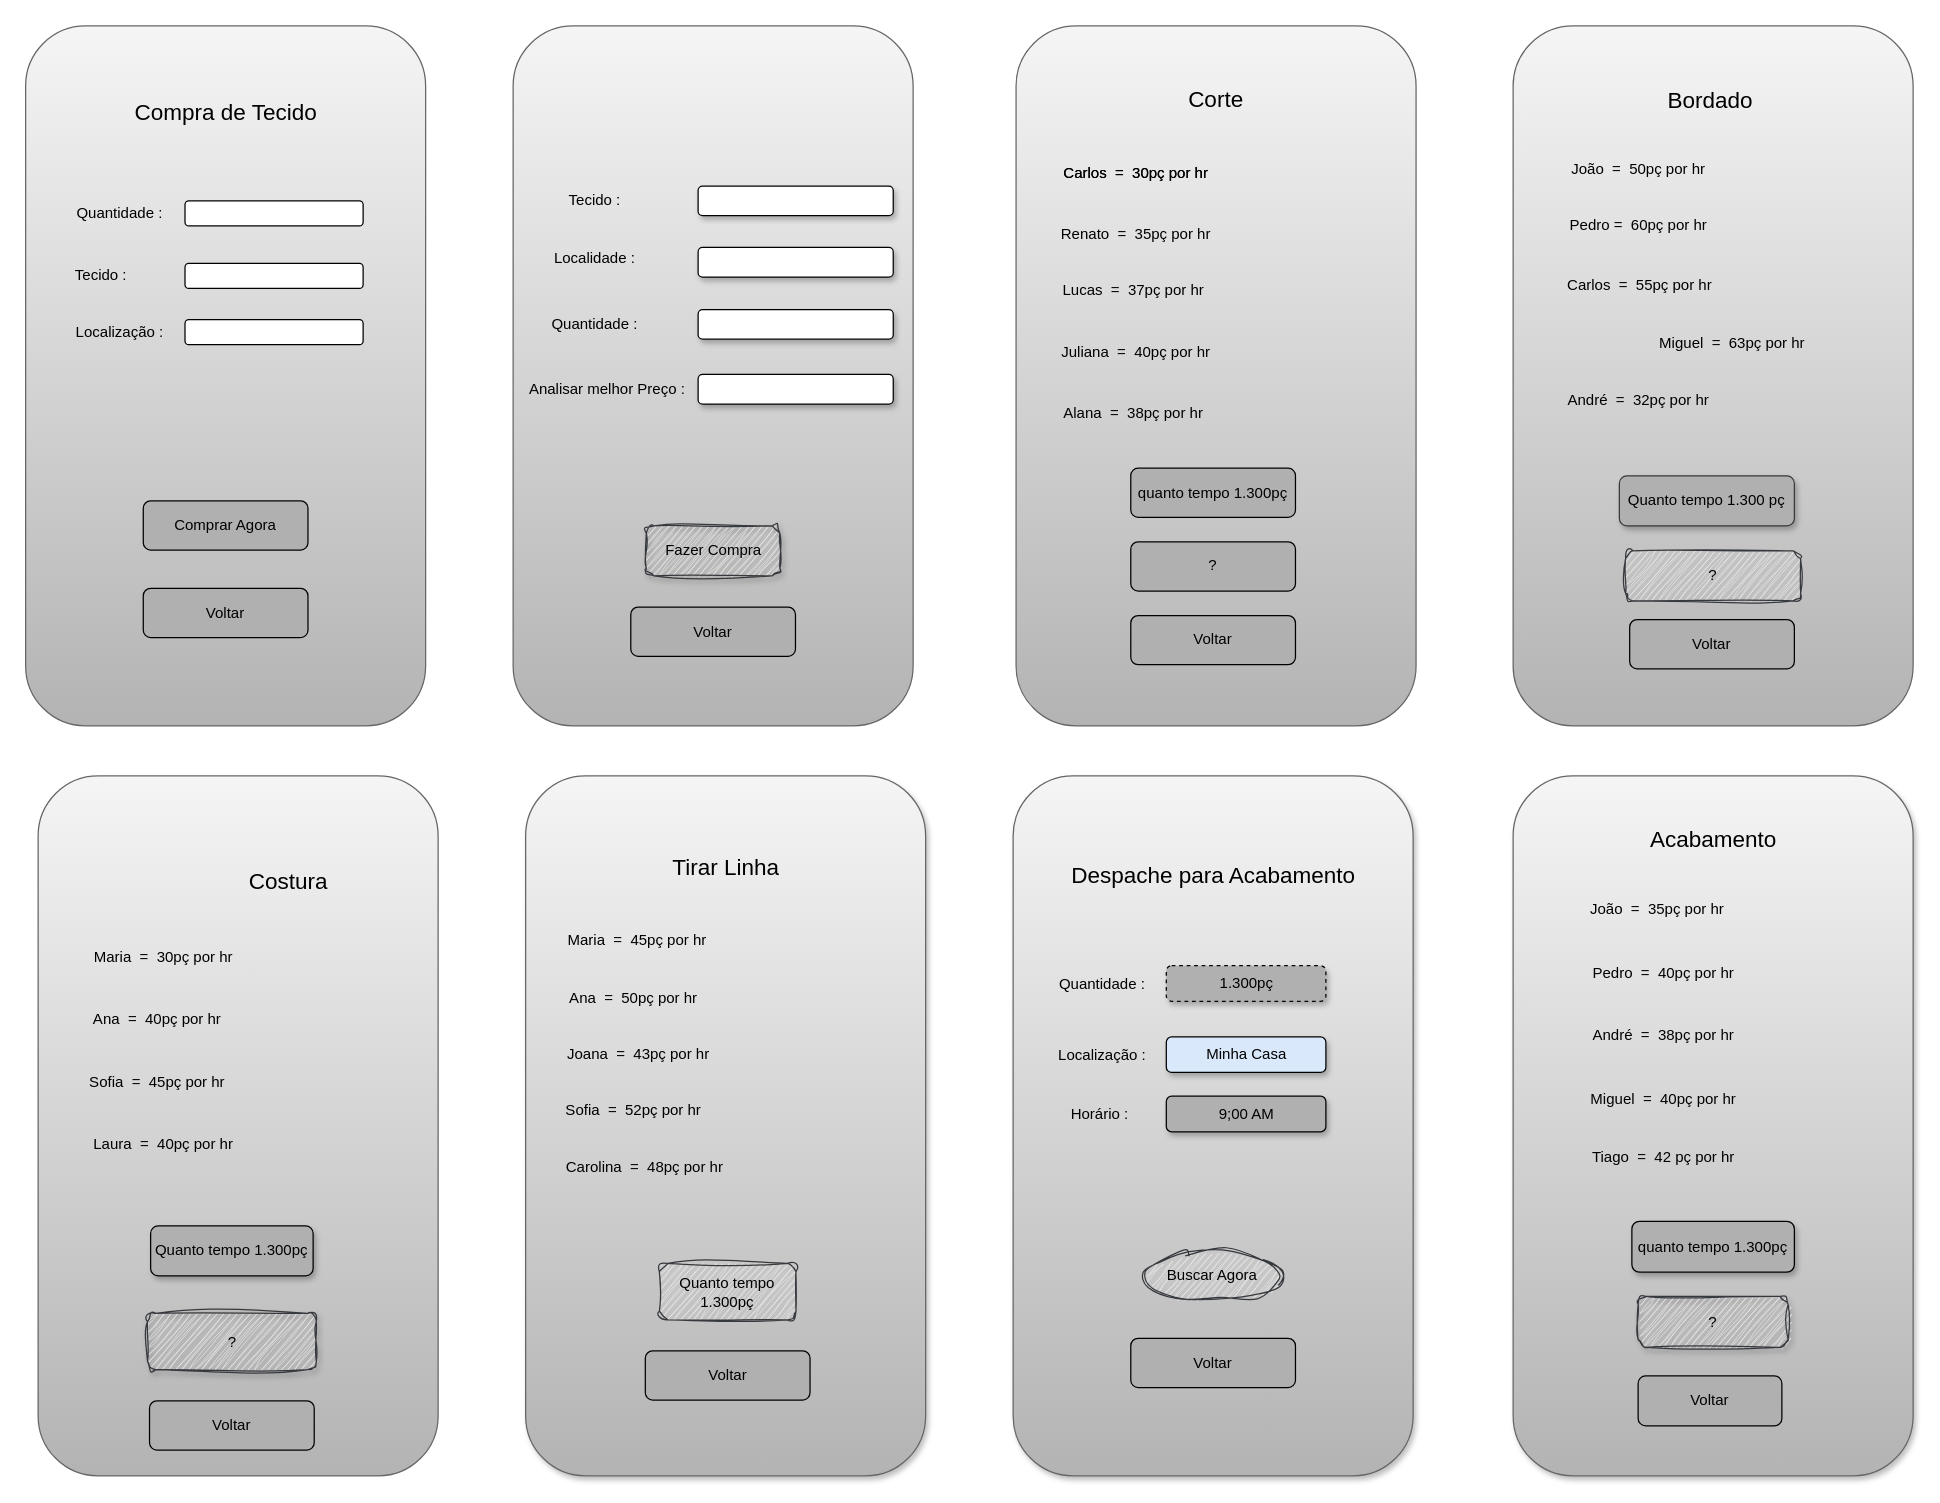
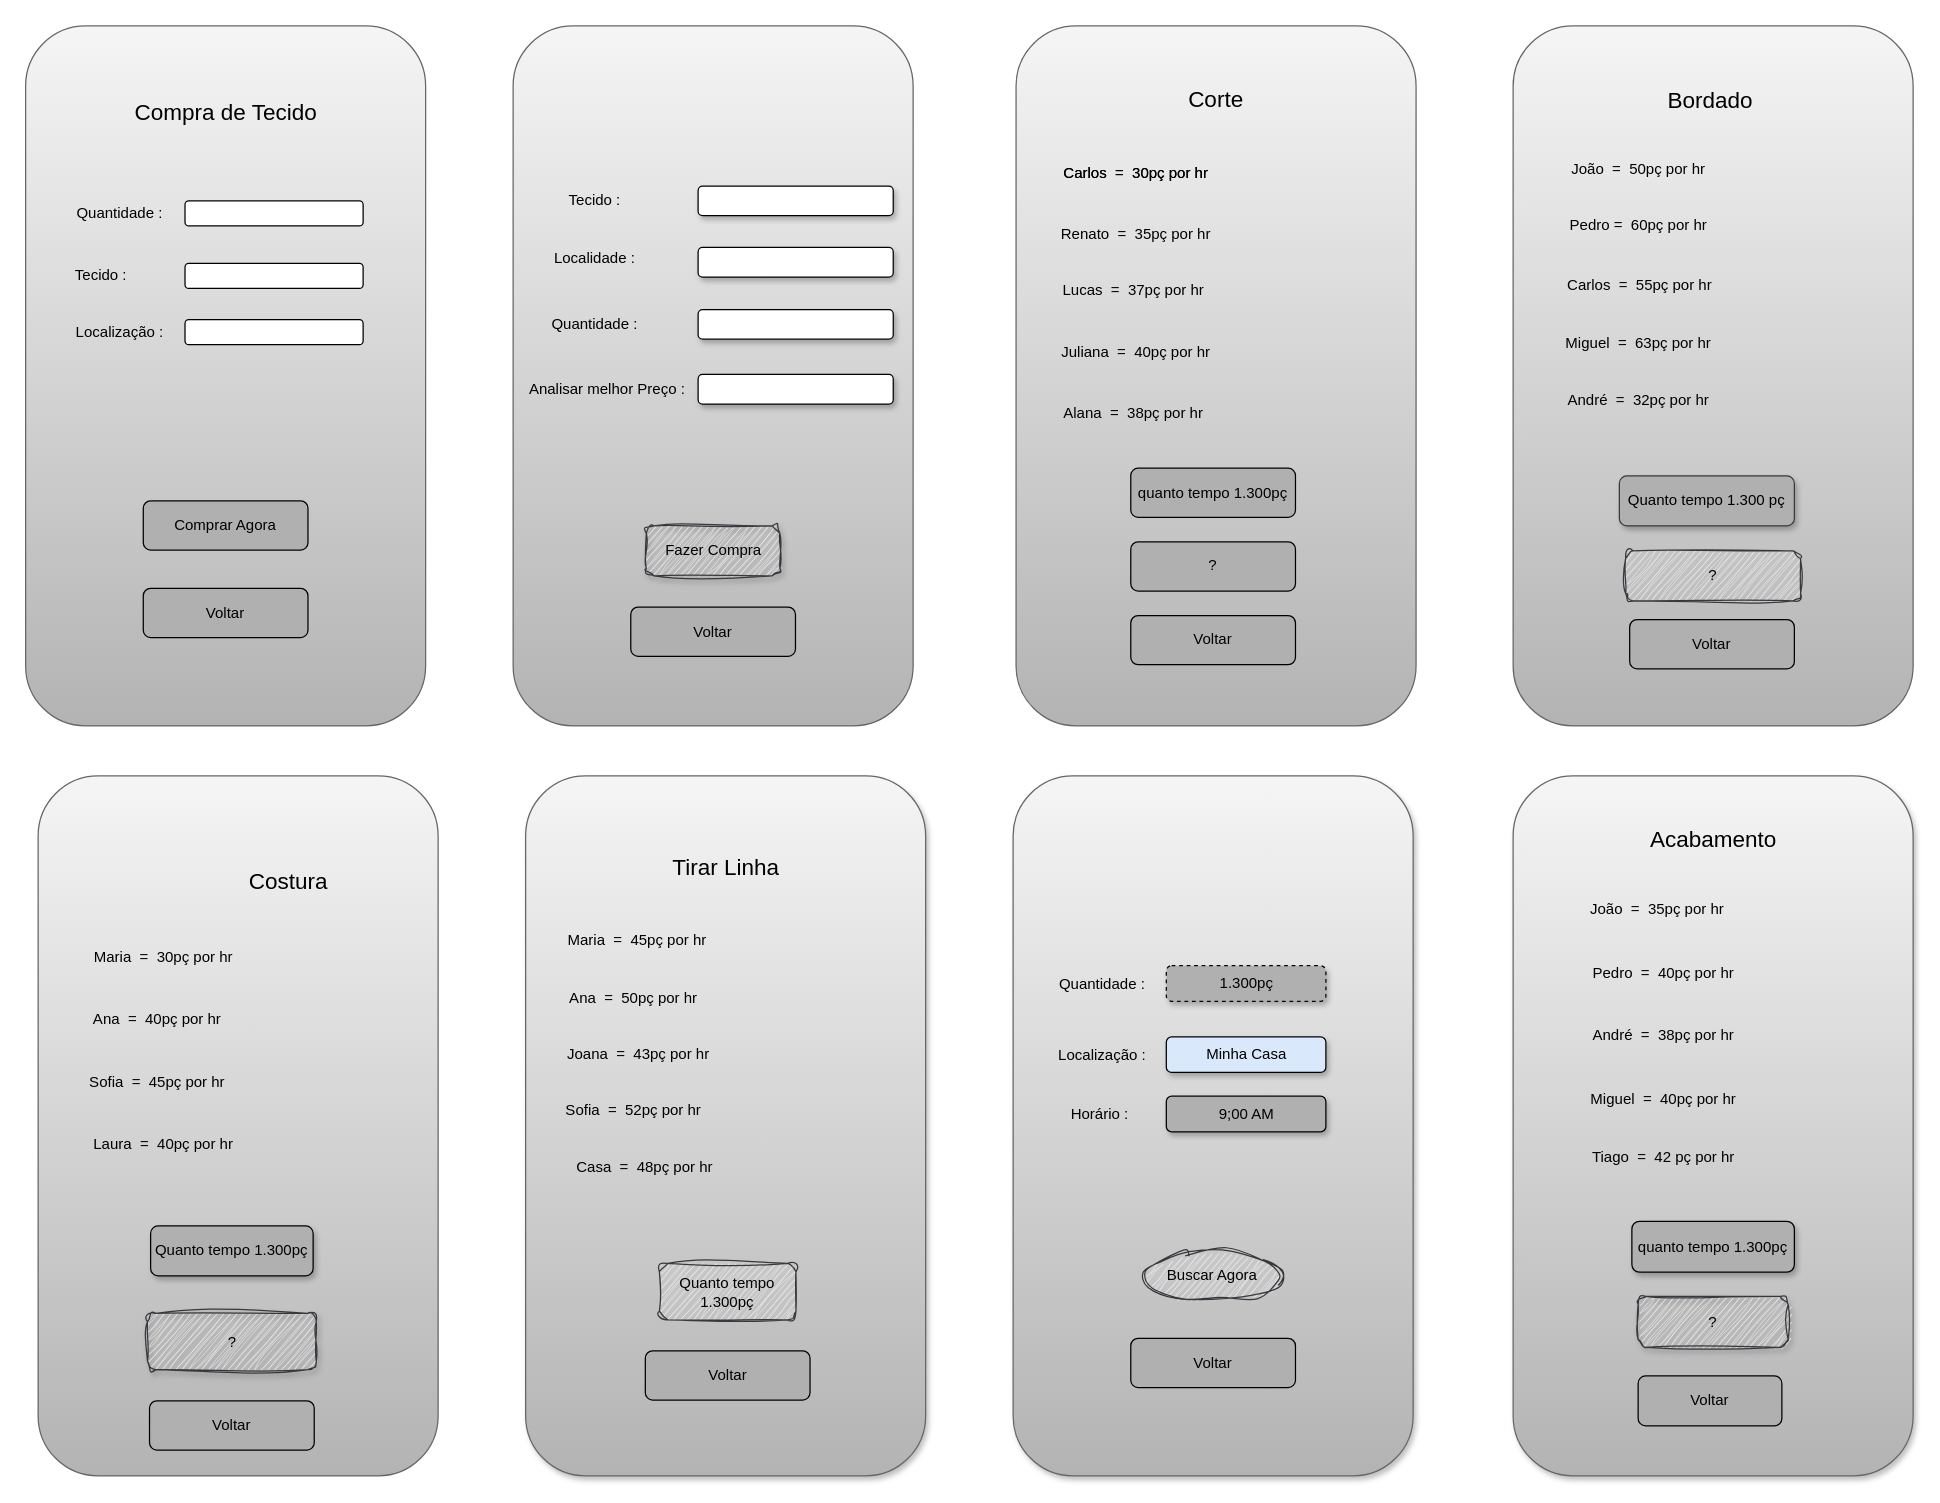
(1732, 343) -> (1638, 343)
(1213, 876) -> none
(645, 1167) -> (645, 1167)
